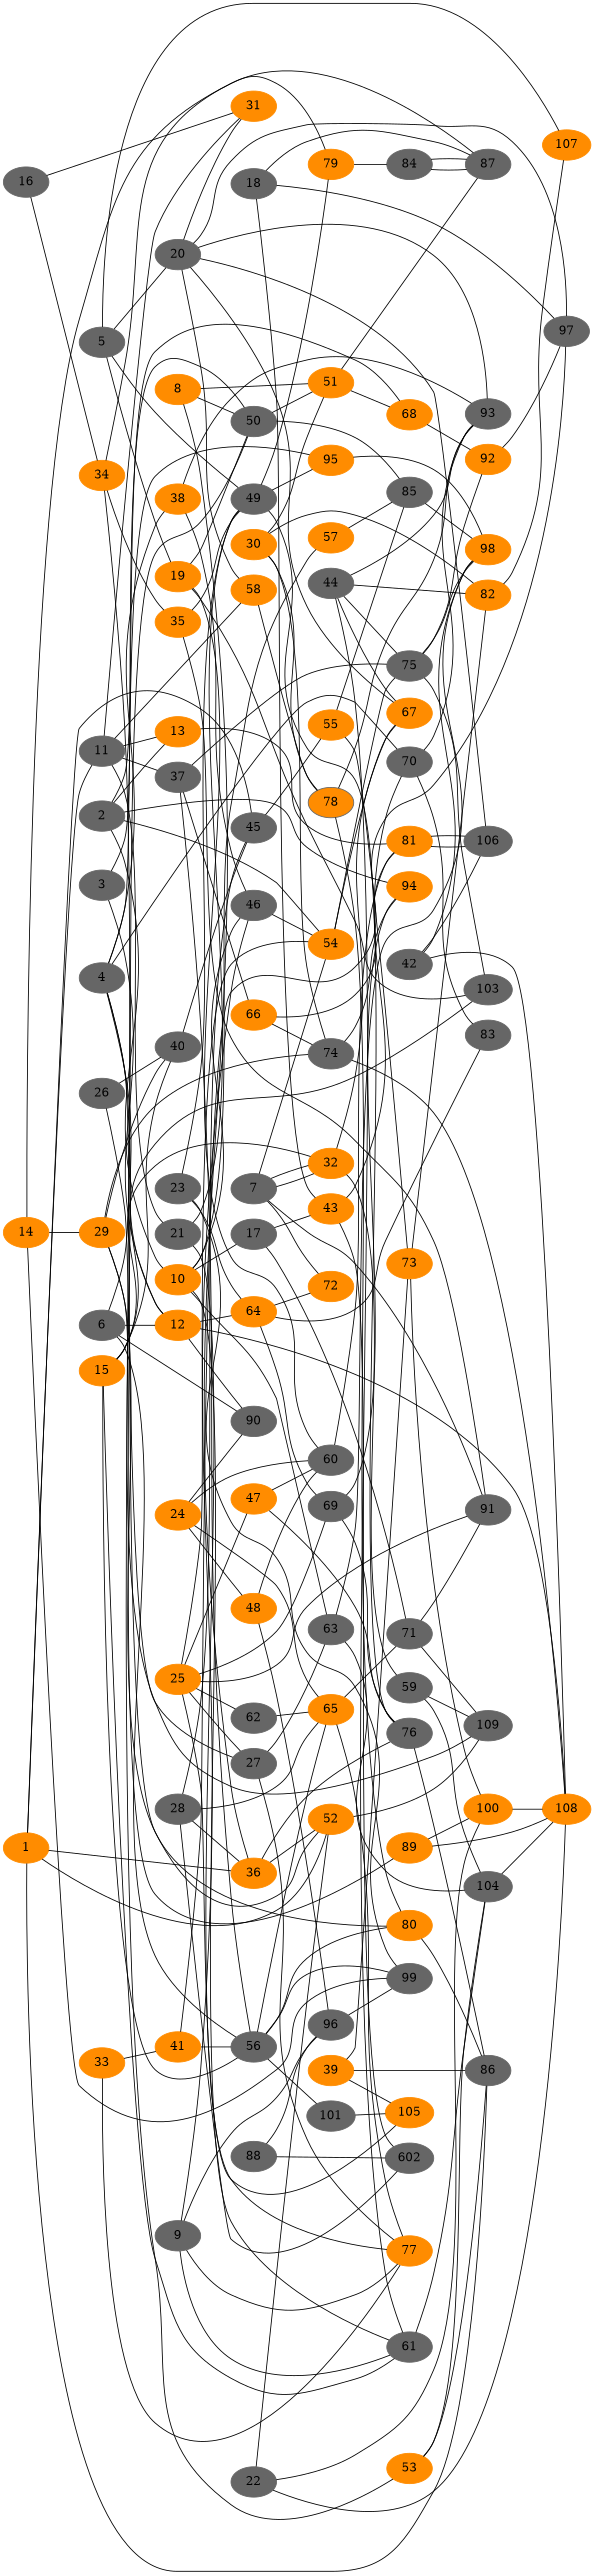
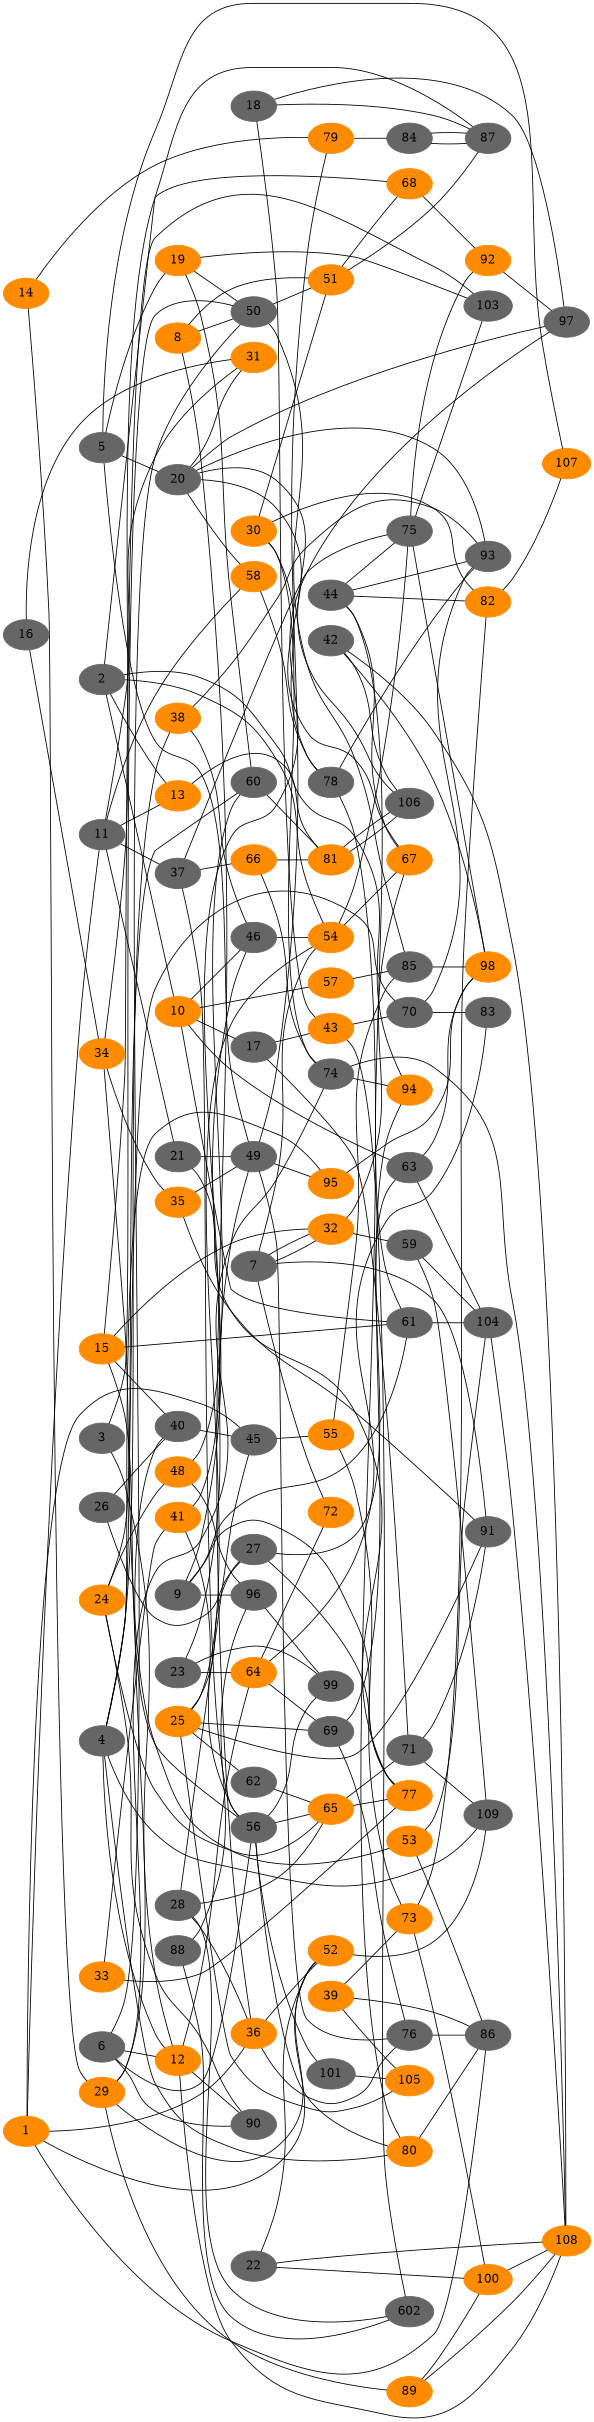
(331, 803) -> (331, 782)
(254, 1499) -> none
(58, 1858) -> none
